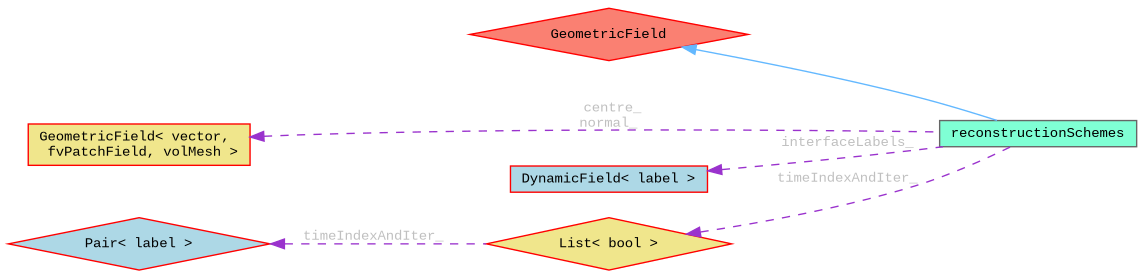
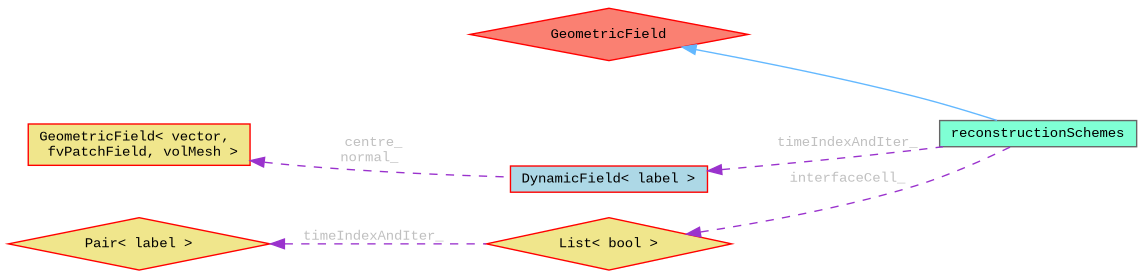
(602, 130) -> (387, 172)
(844, 143) -> (844, 143)
(844, 178) -> (844, 178)
(139, 244) -> (139, 244)
